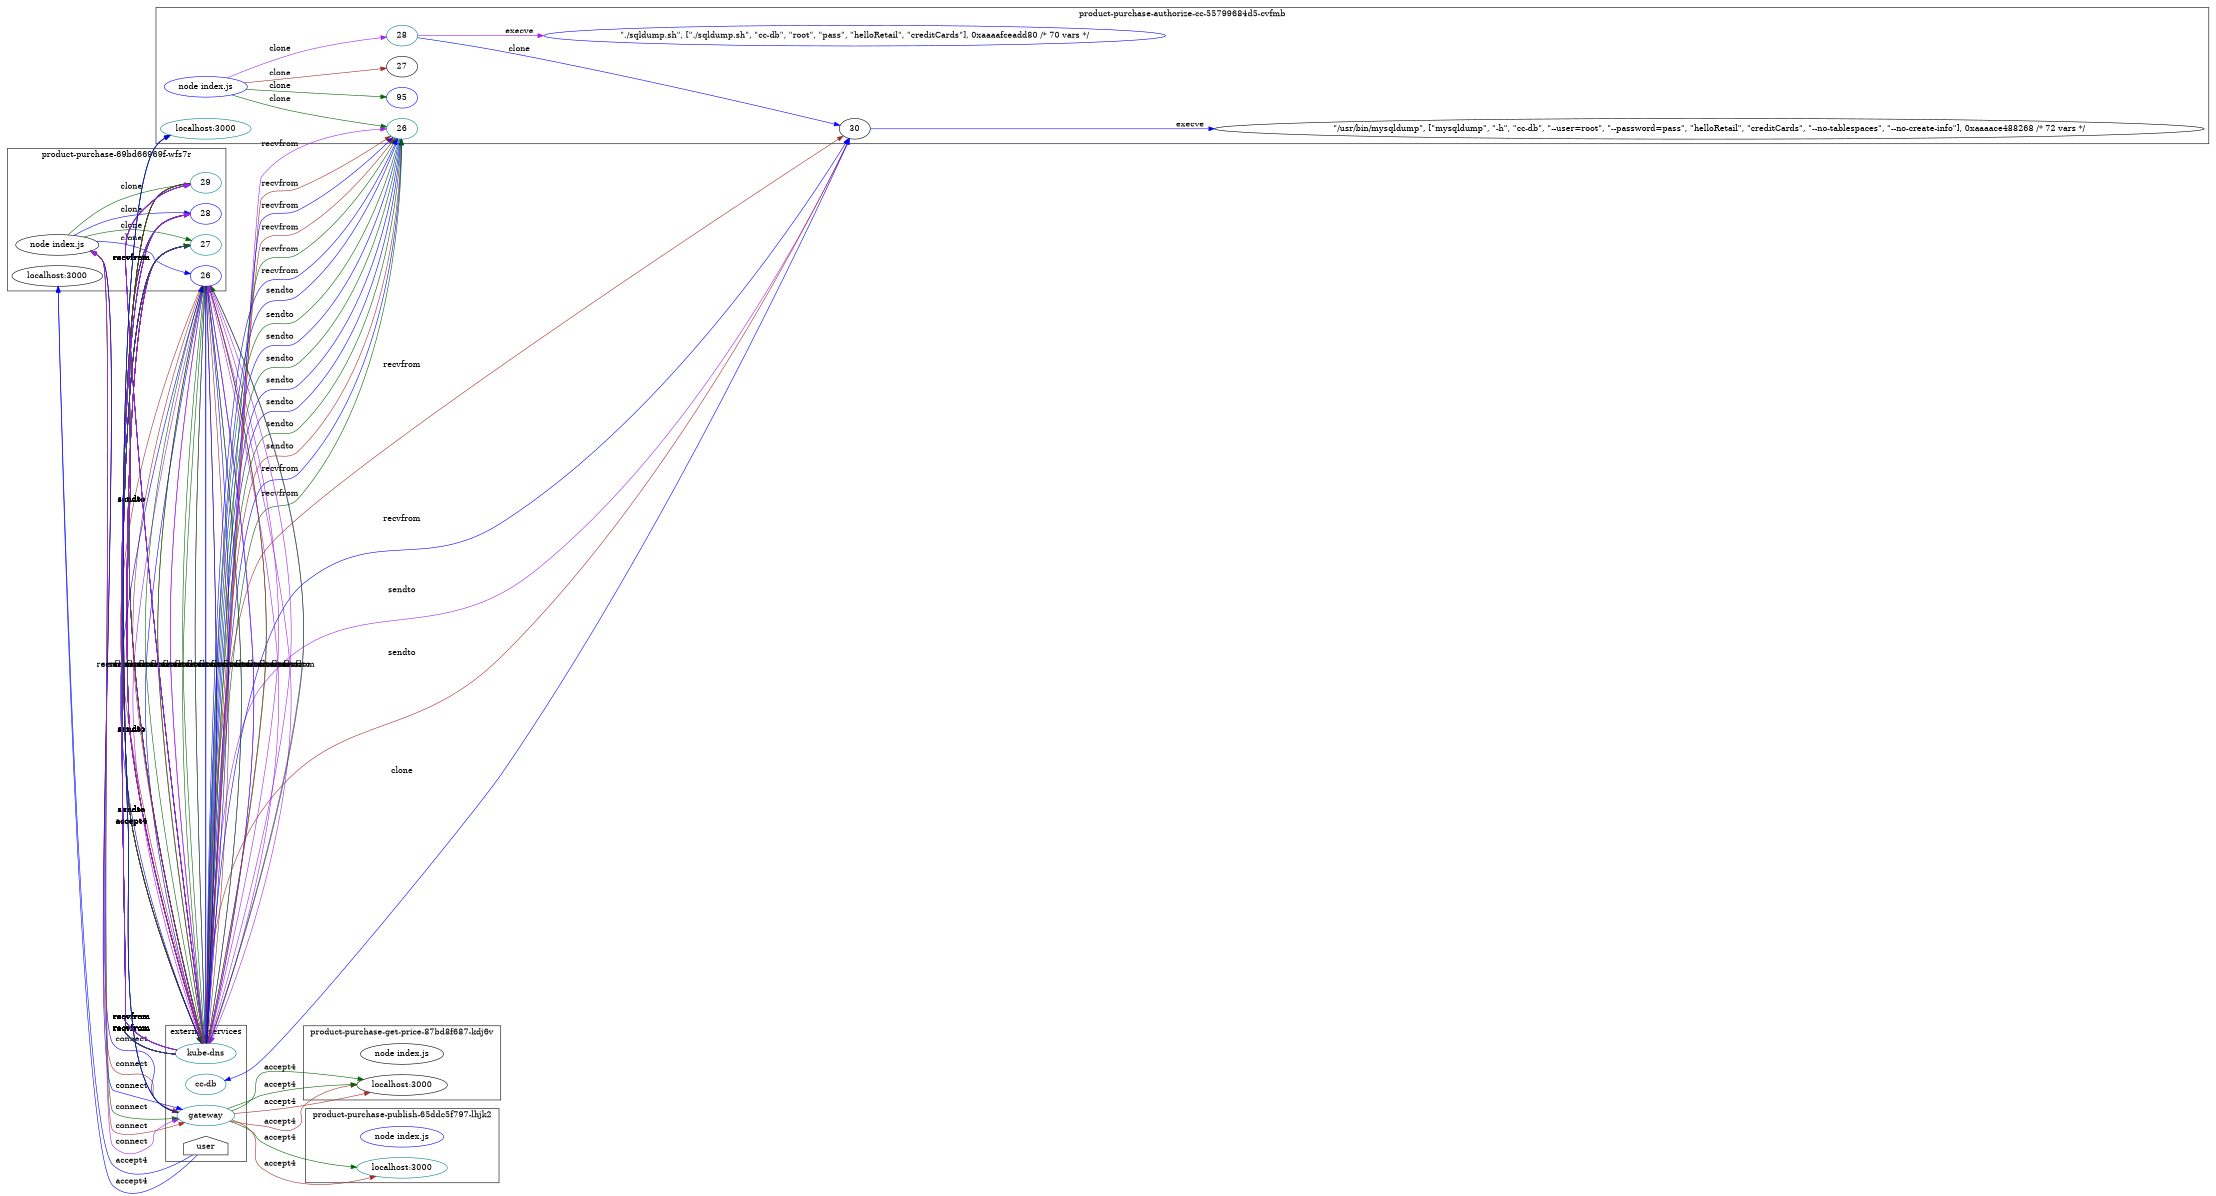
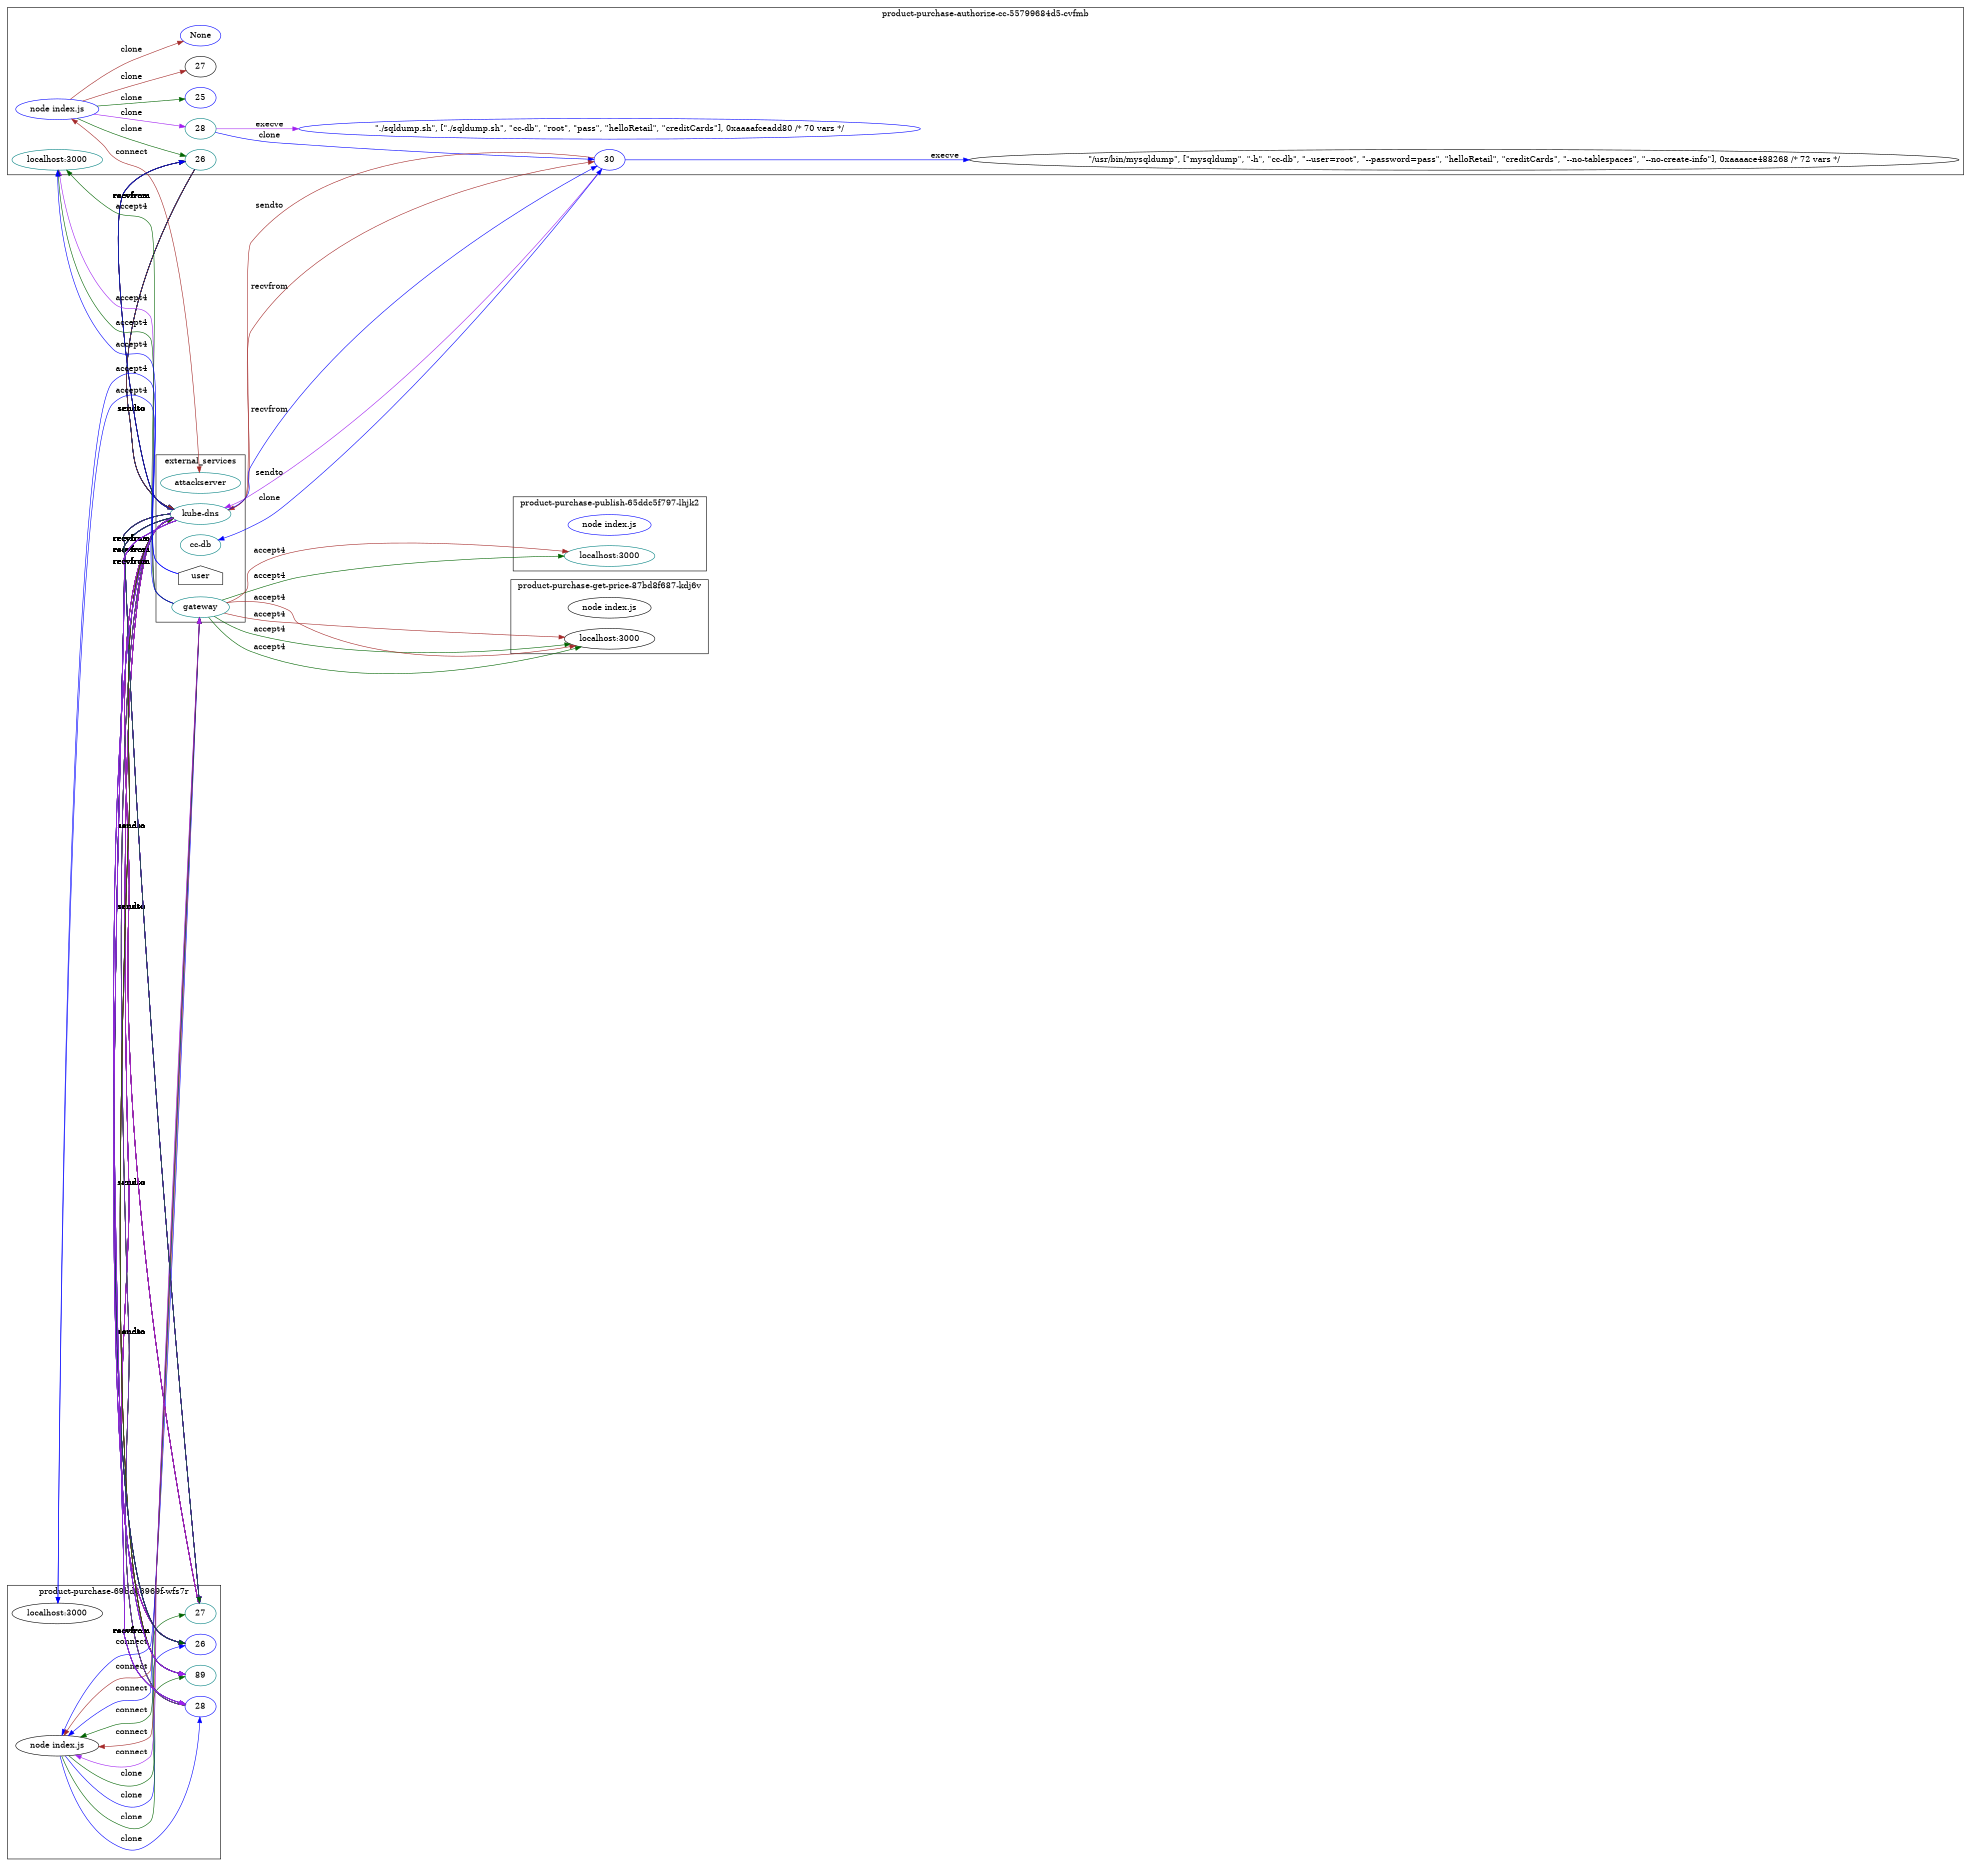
none -> (201, 36)
(402, 98) -> (201, 98)
(855, 129) -> (610, 160)
(206, 183) -> (201, 1676)
none -> (201, 483)
